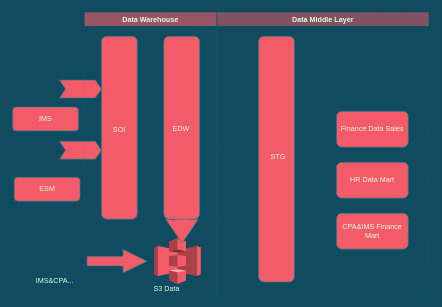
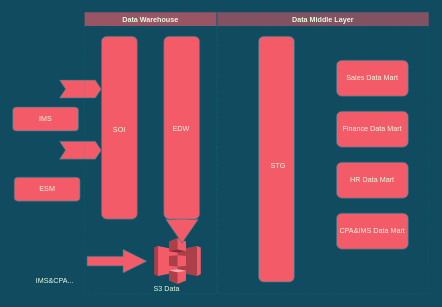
none -> (372, 78)
(372, 129) -> (372, 129)
(278, 158) -> (278, 167)
(372, 231) -> (372, 231)
